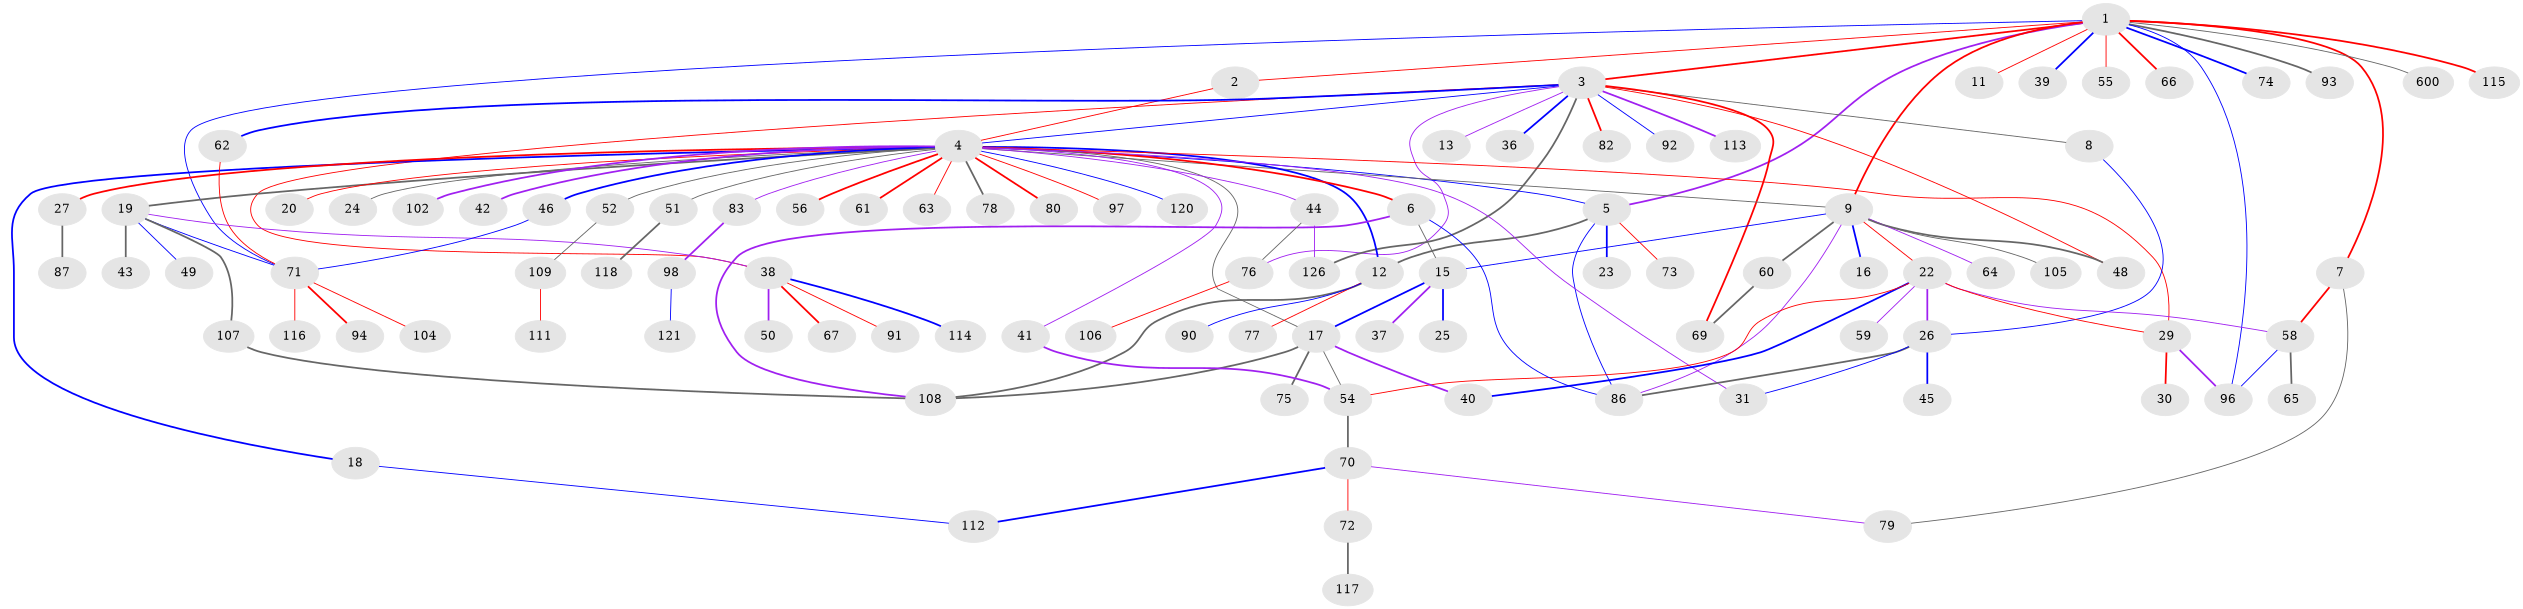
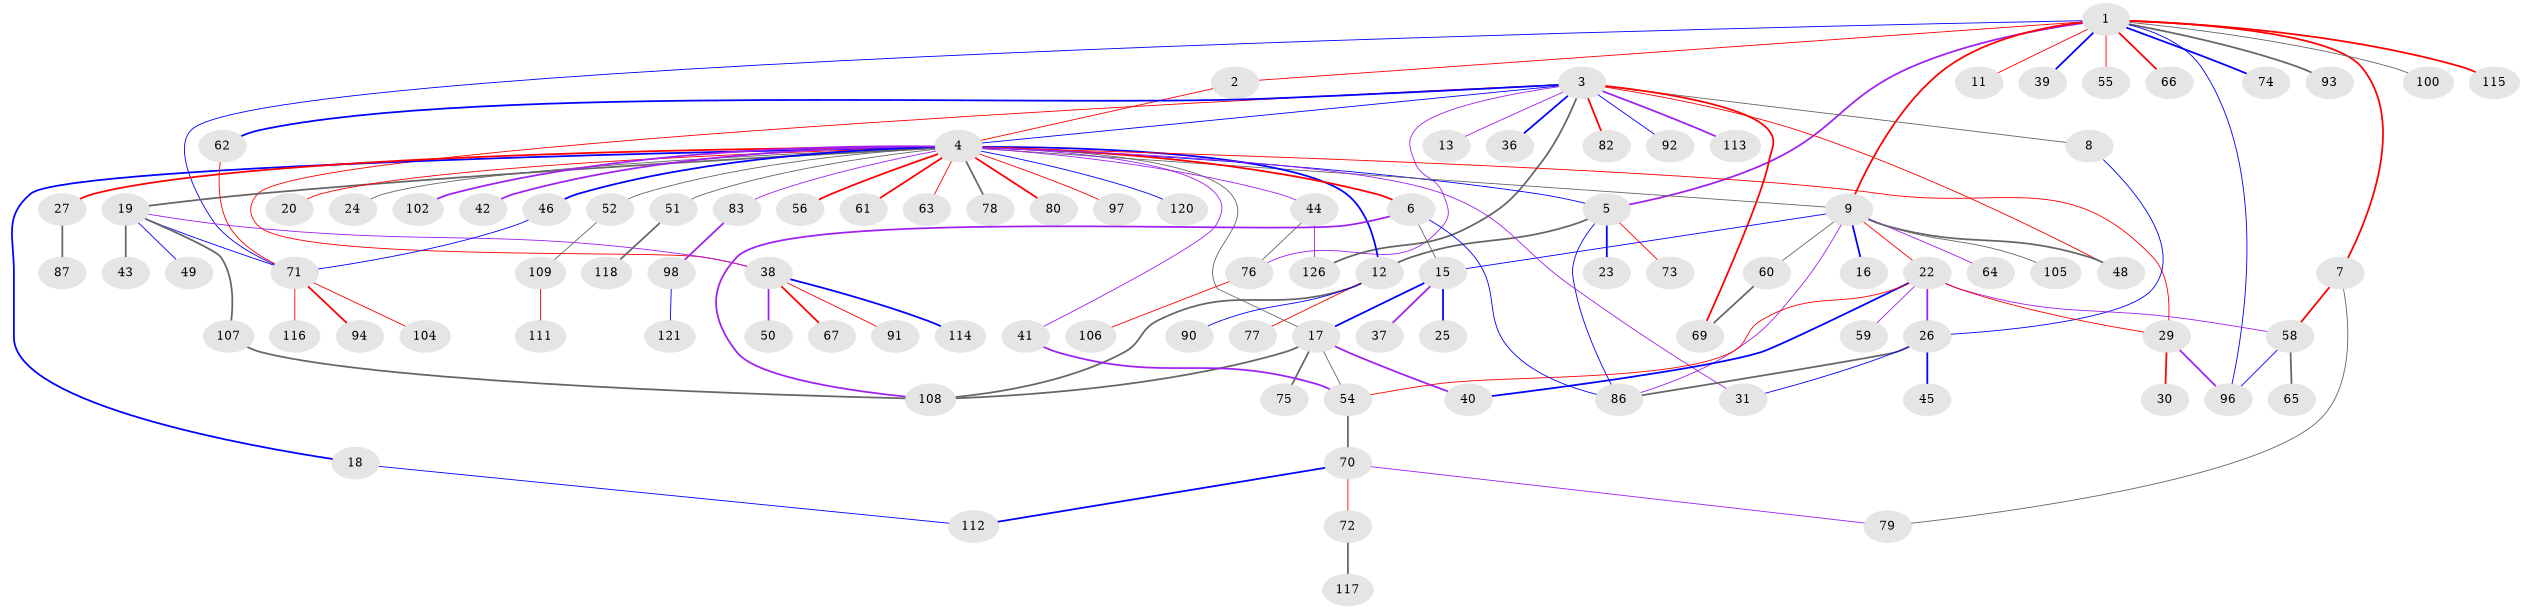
(1844, 51) -> none
(2428, 83) -> (2428, 83)
(1808, 241) -> (1808, 241)
